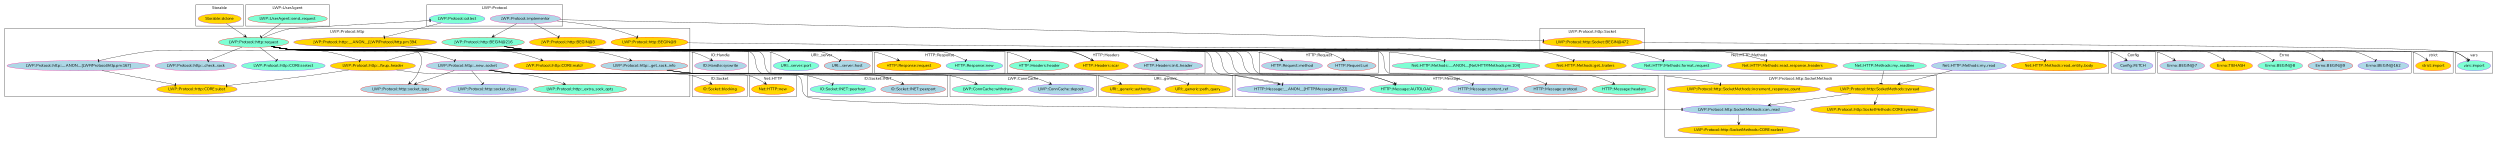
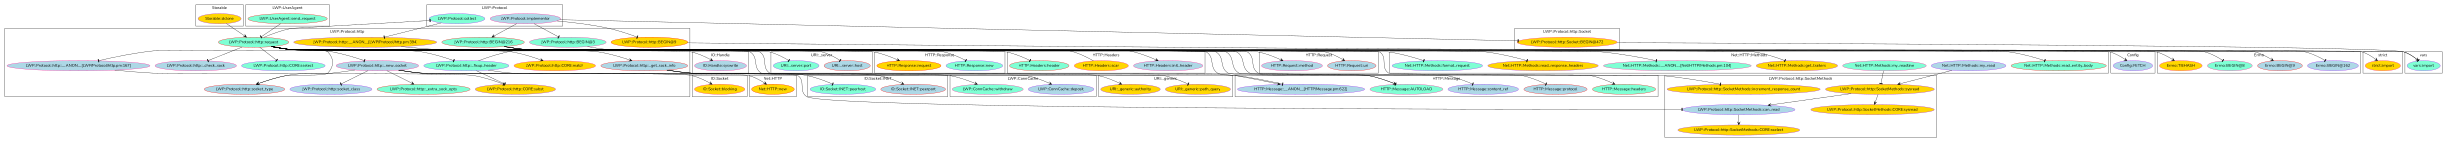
(568, 42) -> (568, 42)
(682, 50) -> none
(373, 66) -> (466, 66)
(2059, 66) -> (2059, 66)
(2182, 66) -> none
